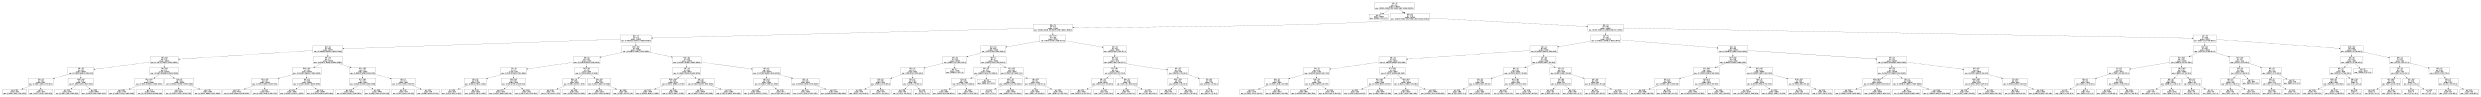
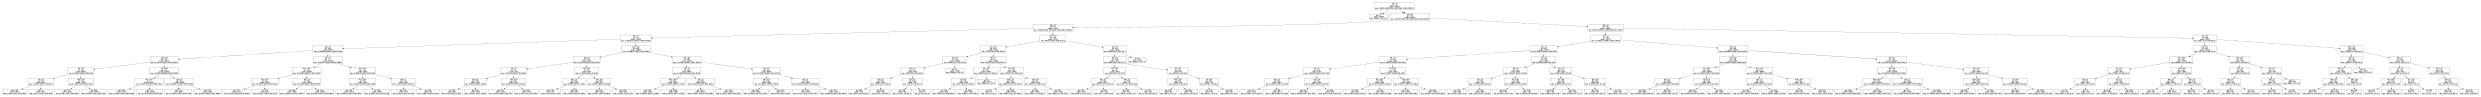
none -> (1137, 60)
(2251, 82) -> none
none -> (1229, 92)
